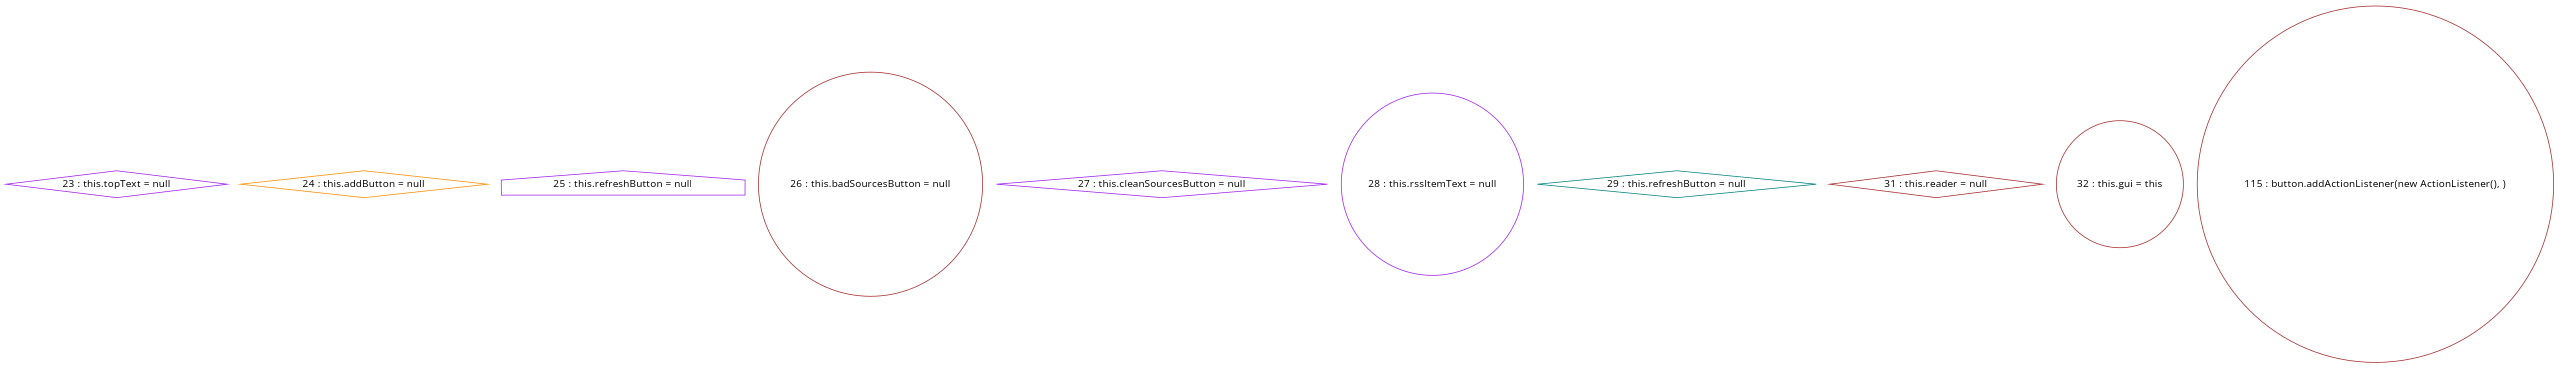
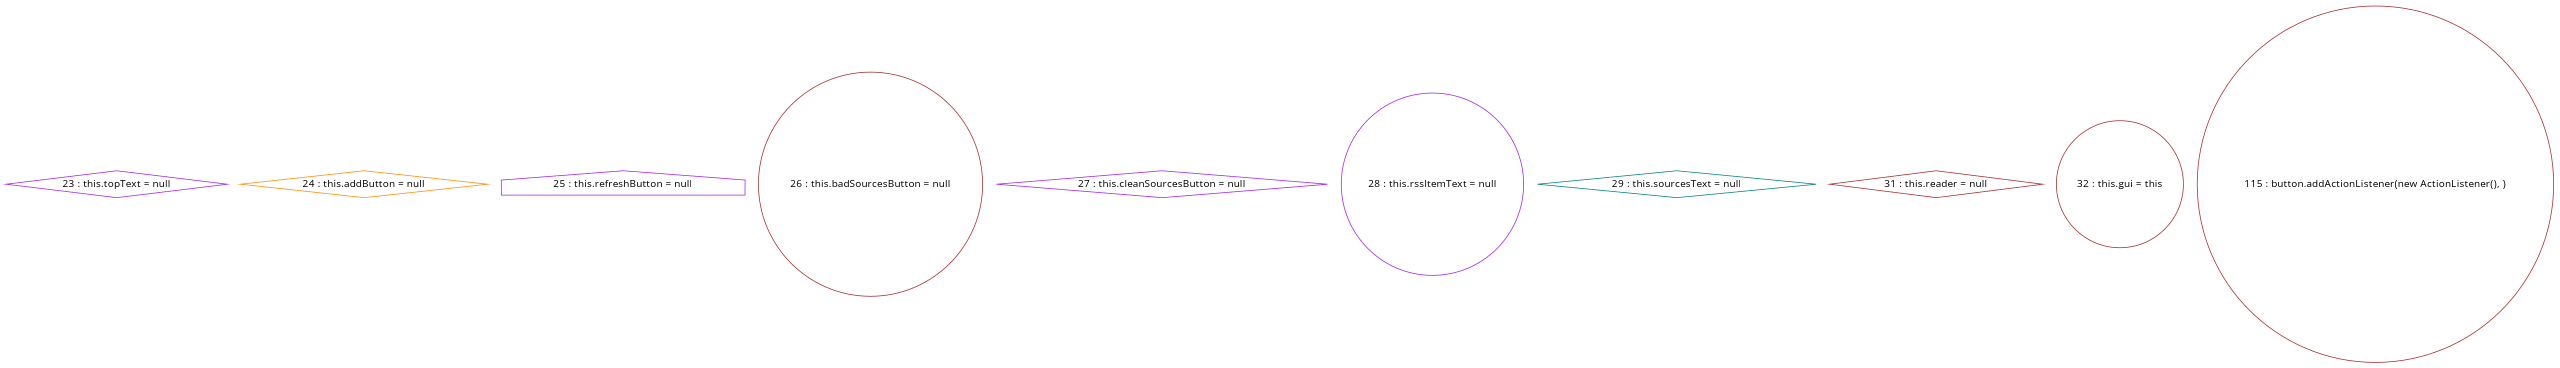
(1677, 184) -> (1677, 184)
